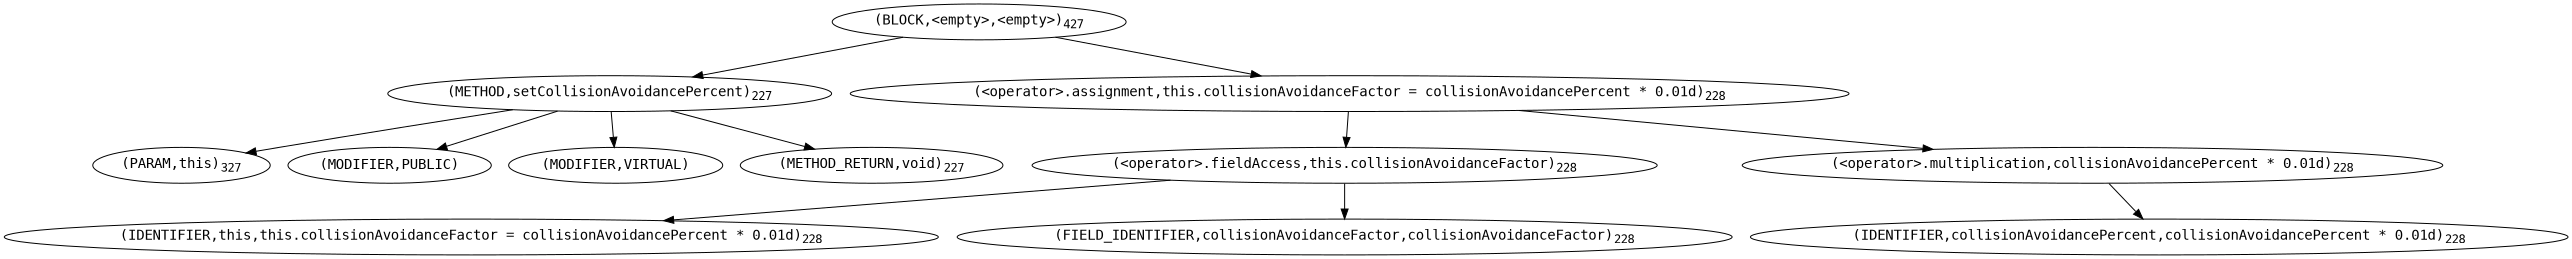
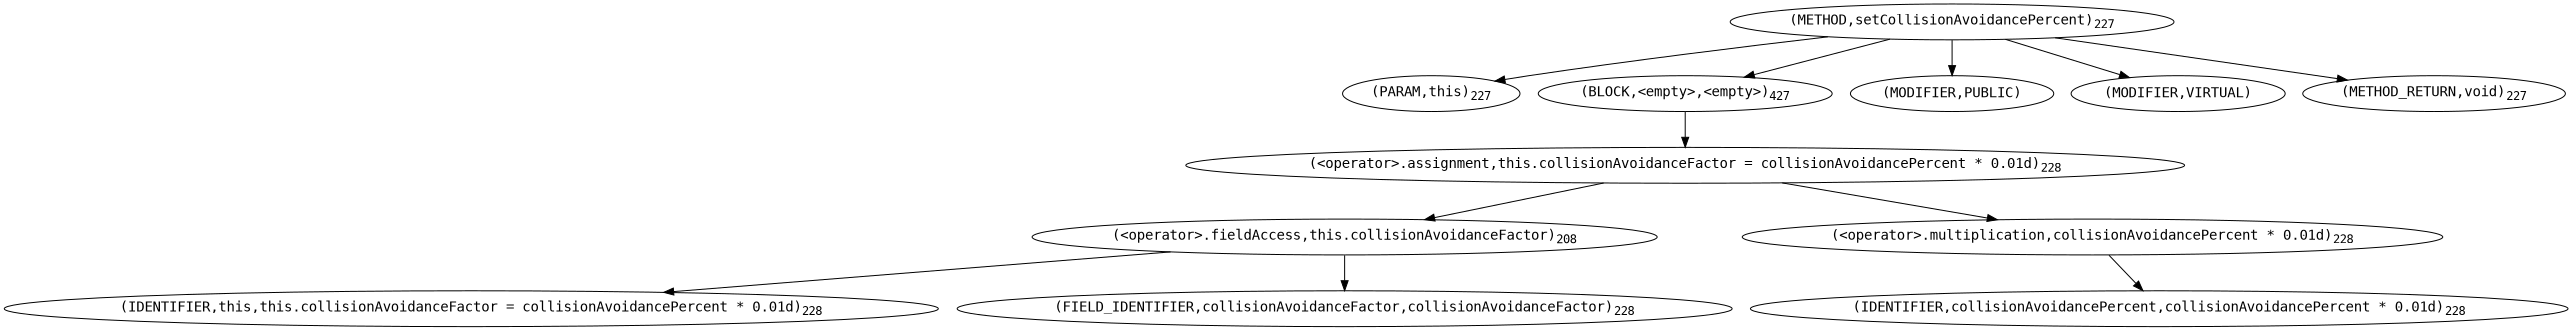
(803, 56) -> (1822, 57)
(231, 164) -> (1481, 92)
(1567, 164) -> (1567, 236)
